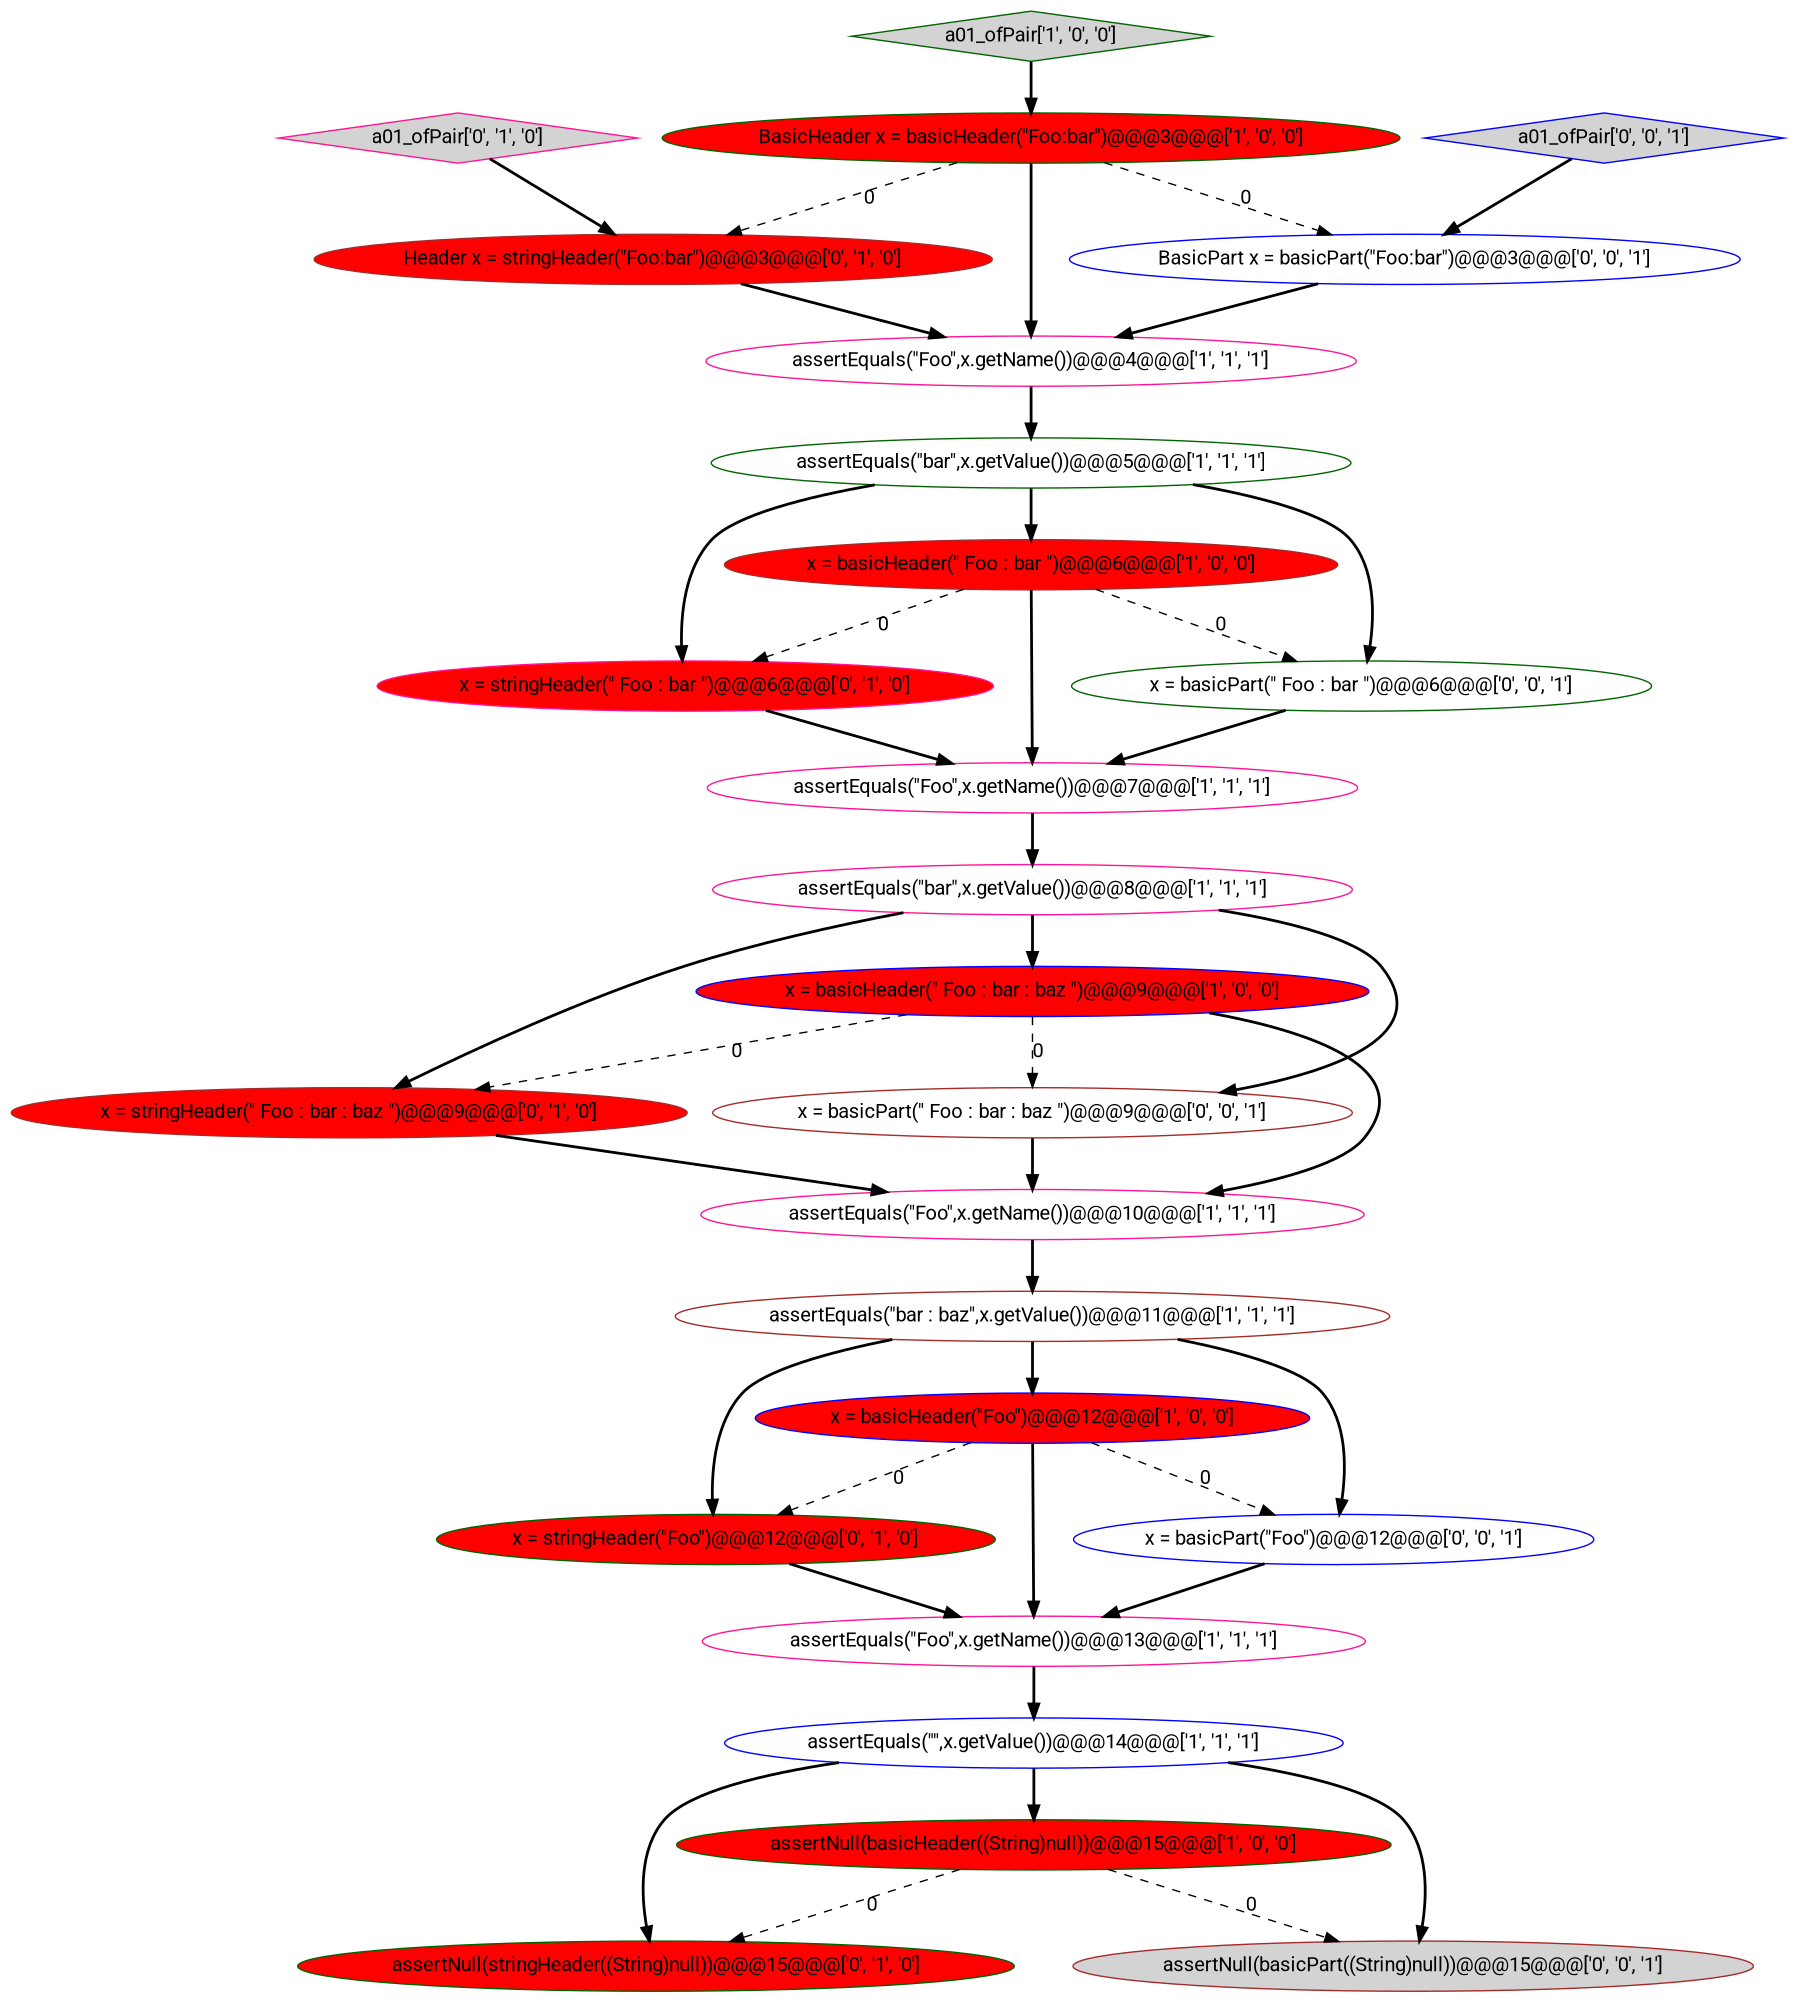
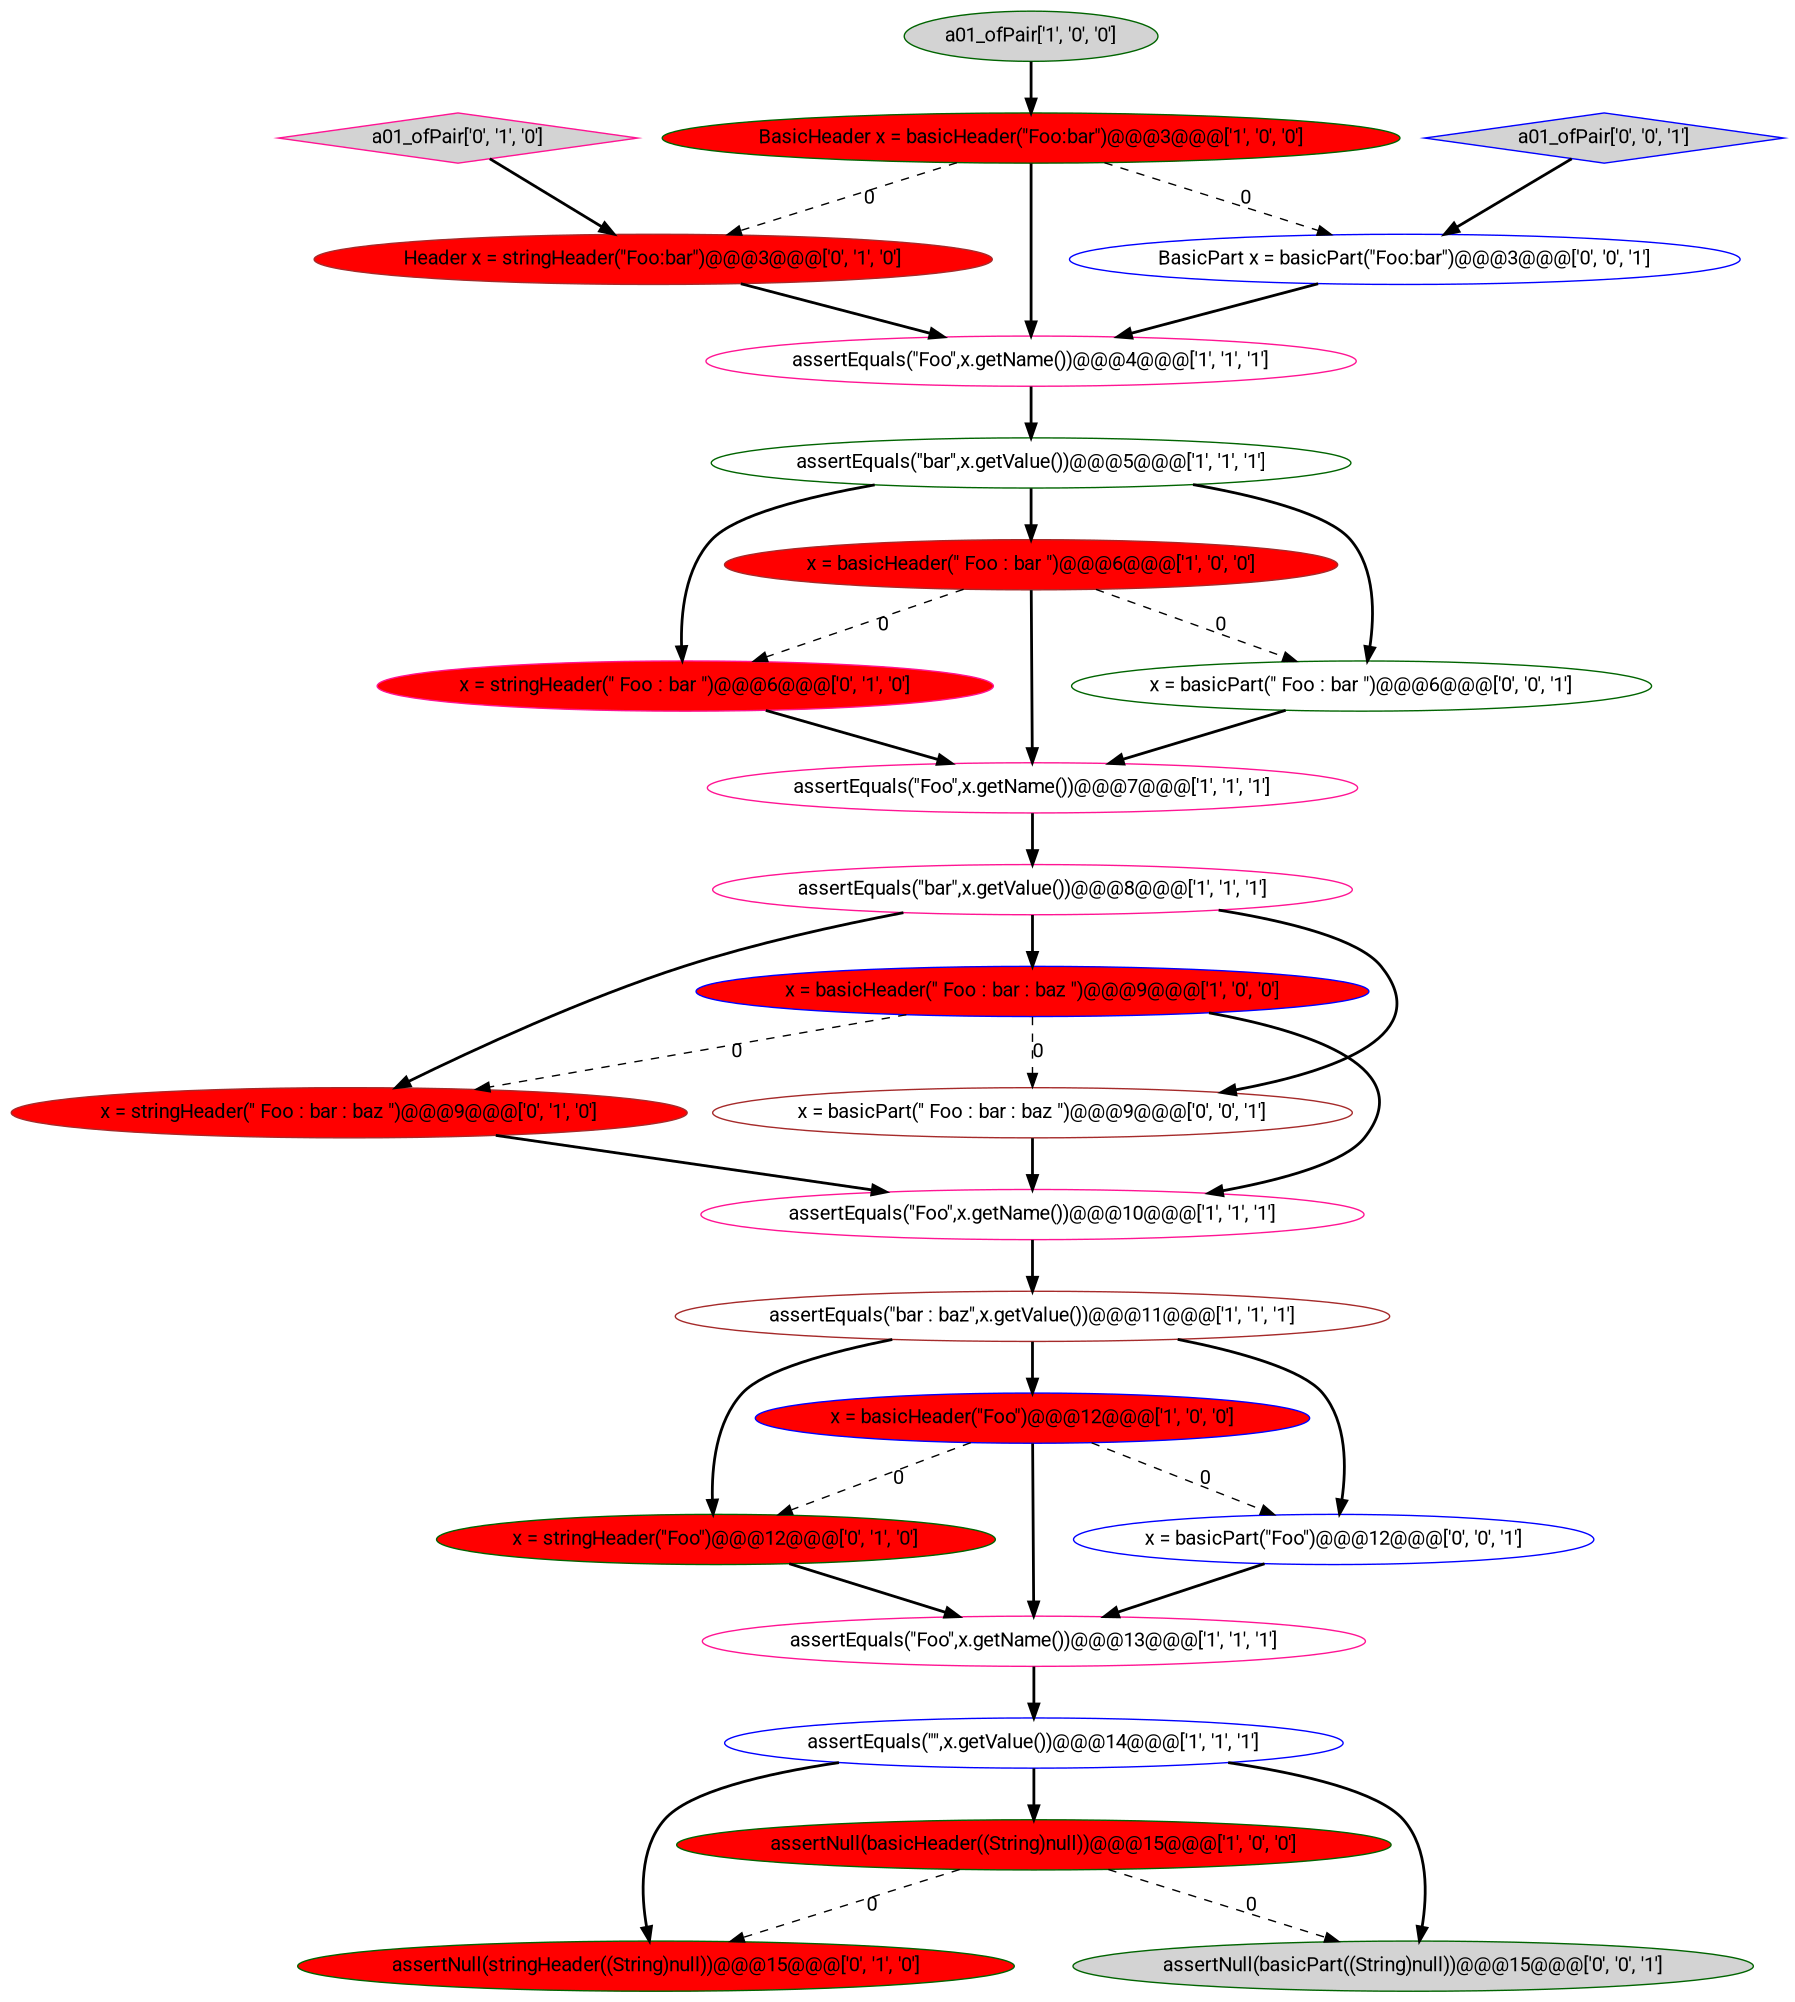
(1031, 36) -> (1031, 36)
(1413, 1966) -> (1413, 1966)
